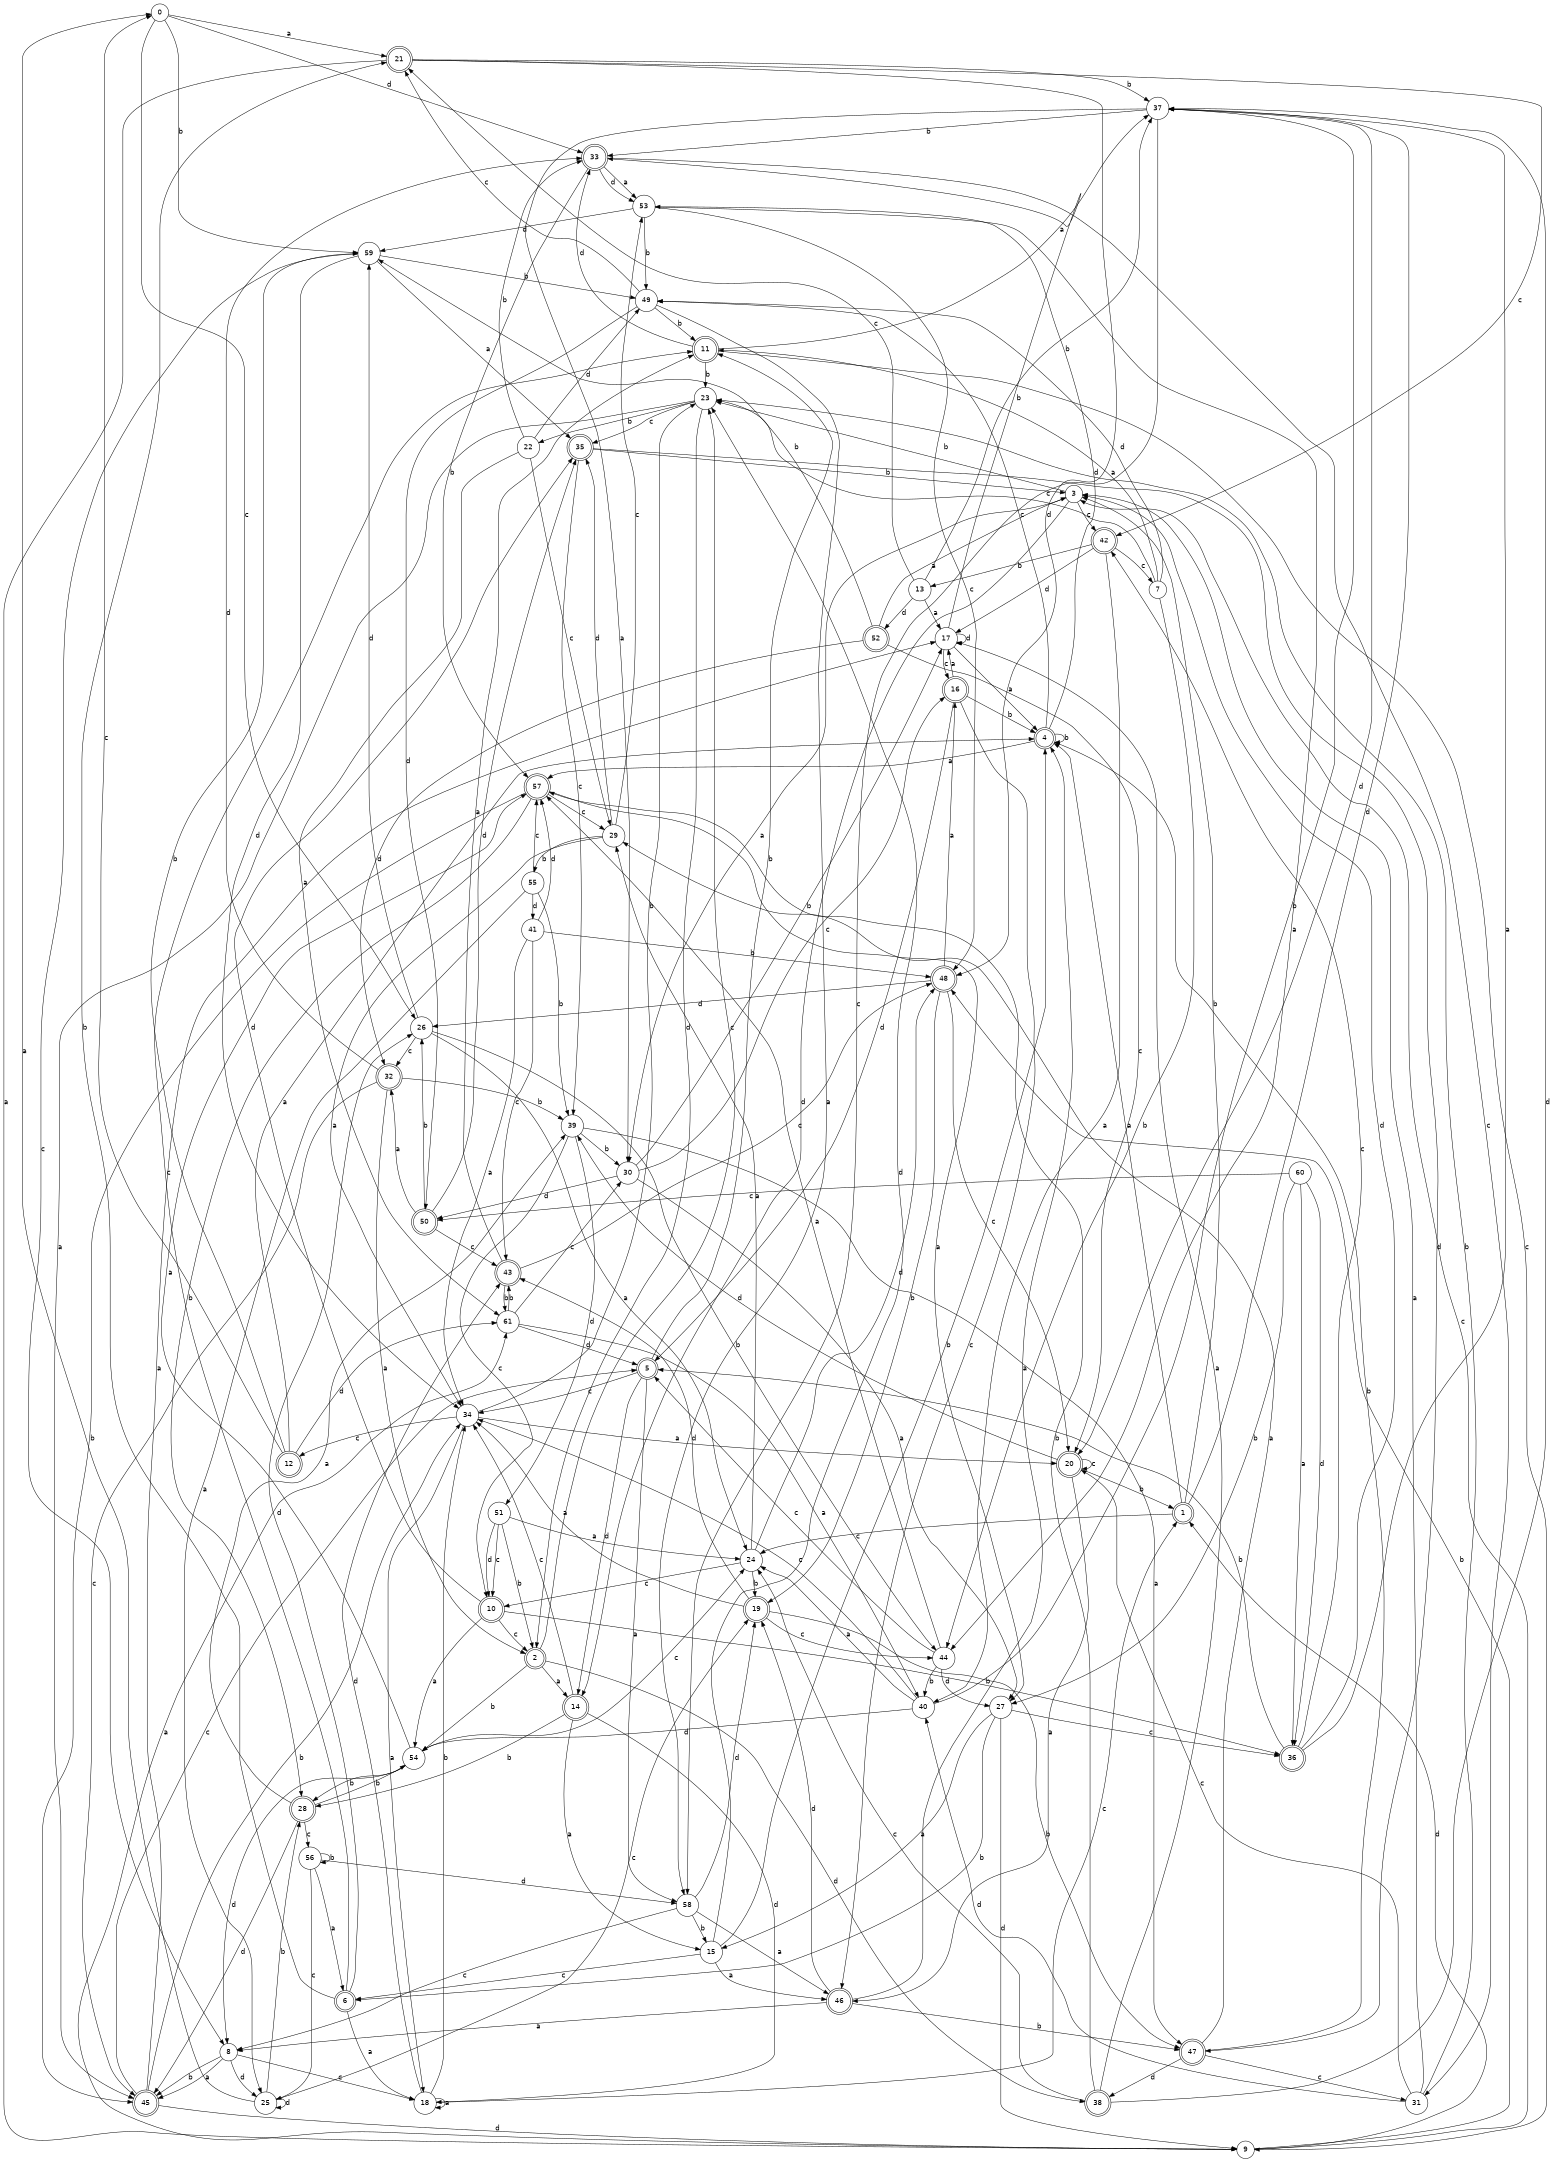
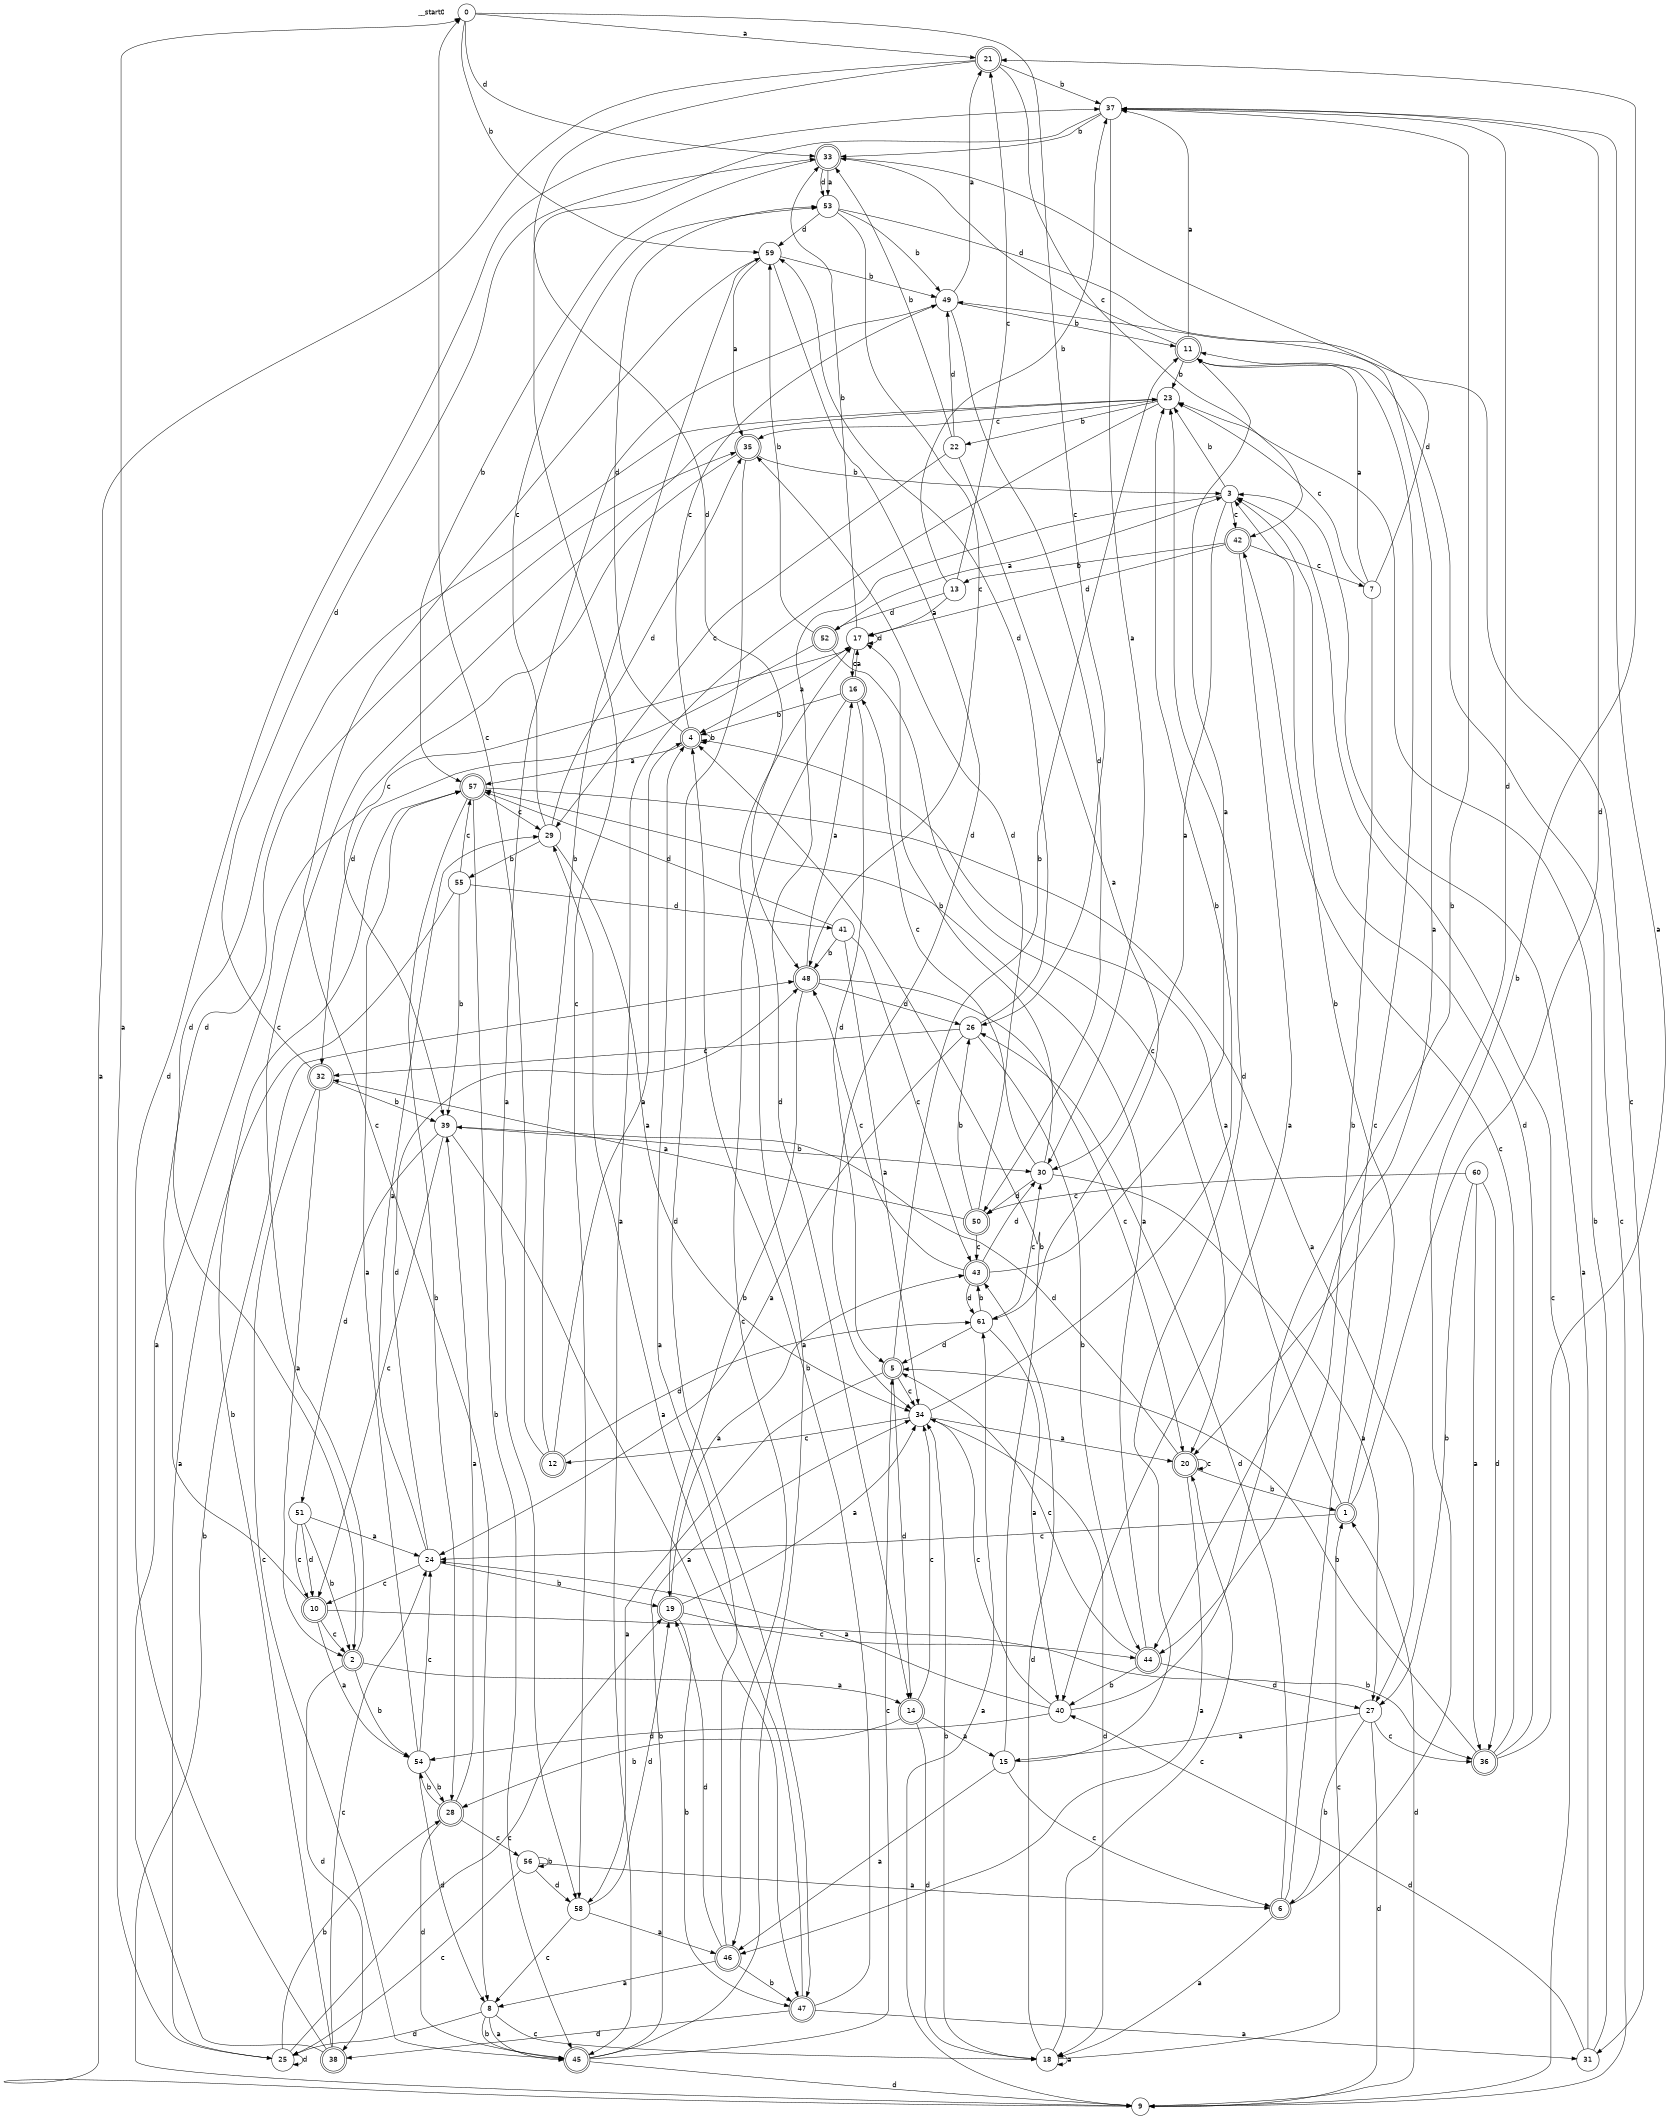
none -> (432, 13)
(487, 183) -> (972, 183)
none -> (1005, 1222)
(507, 1298) -> (970, 1298)
(694, 1439) -> (719, 1439)
(944, 1658) -> (1148, 1660)
(392, 1758) -> (1105, 1737)
(1236, 1838) -> (1173, 1780)
(698, 1927) -> none
(1320, 2078) -> (1244, 2034)
